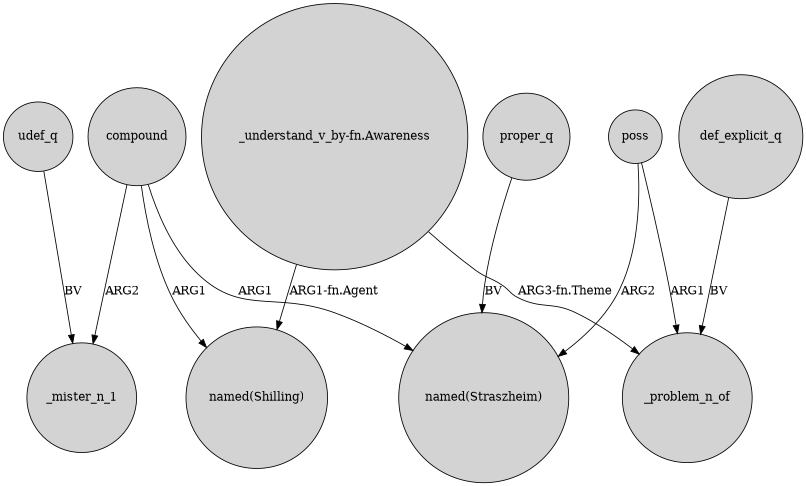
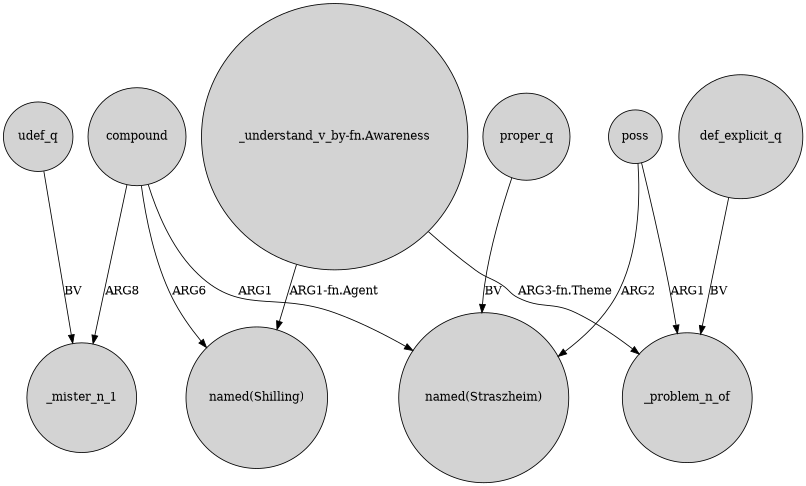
(122, 291) -> (122, 291)
(189, 291) -> (189, 291)
